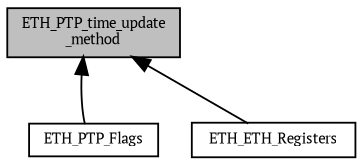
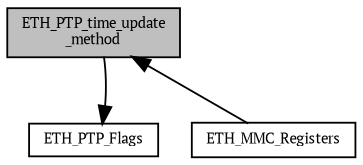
(82, 100) -> (106, 81)
(274, 140) -> (274, 140)
